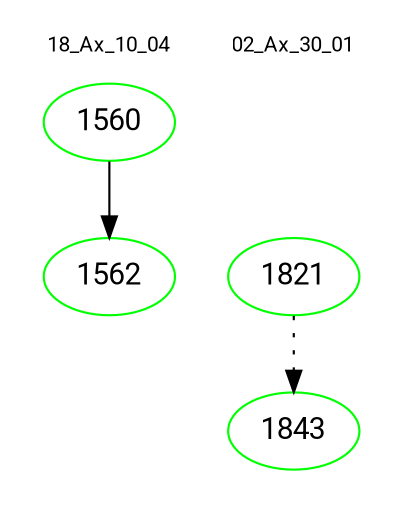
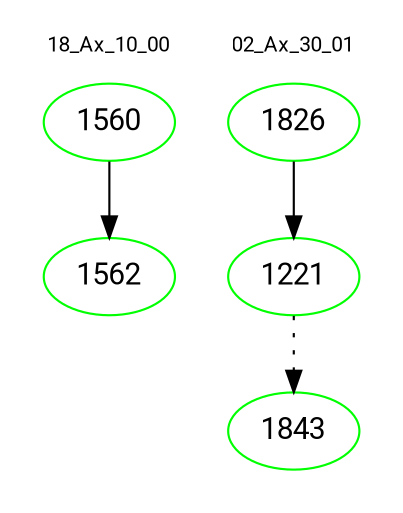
(109, 46) -> (109, 46)
none -> (294, 122)
(294, 277) -> (294, 277)
